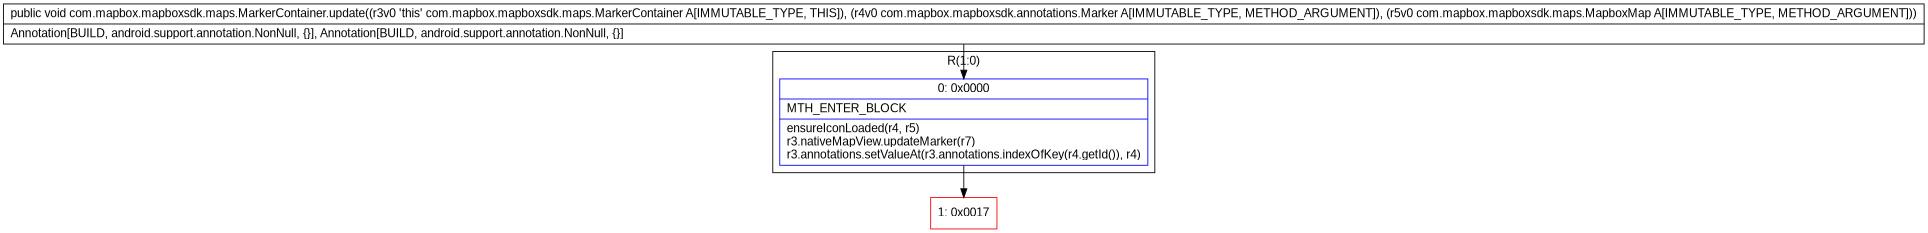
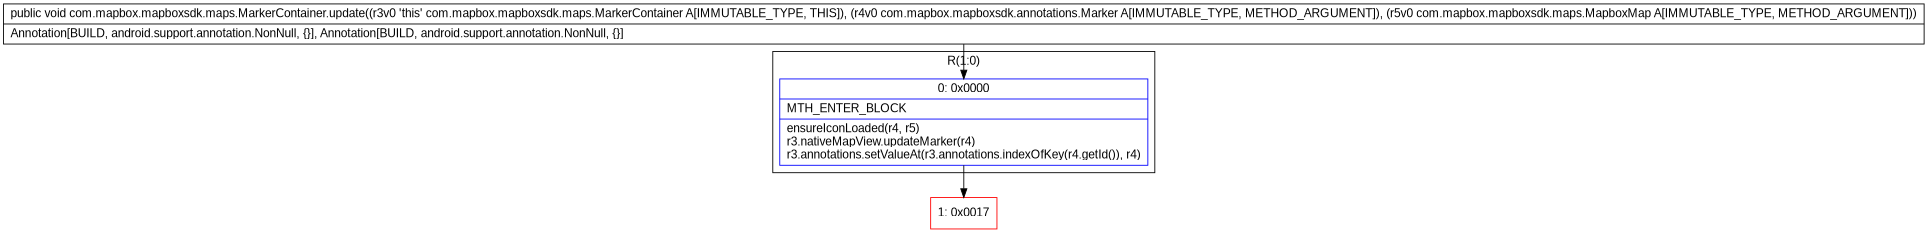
(881, 142) -> (881, 142)
